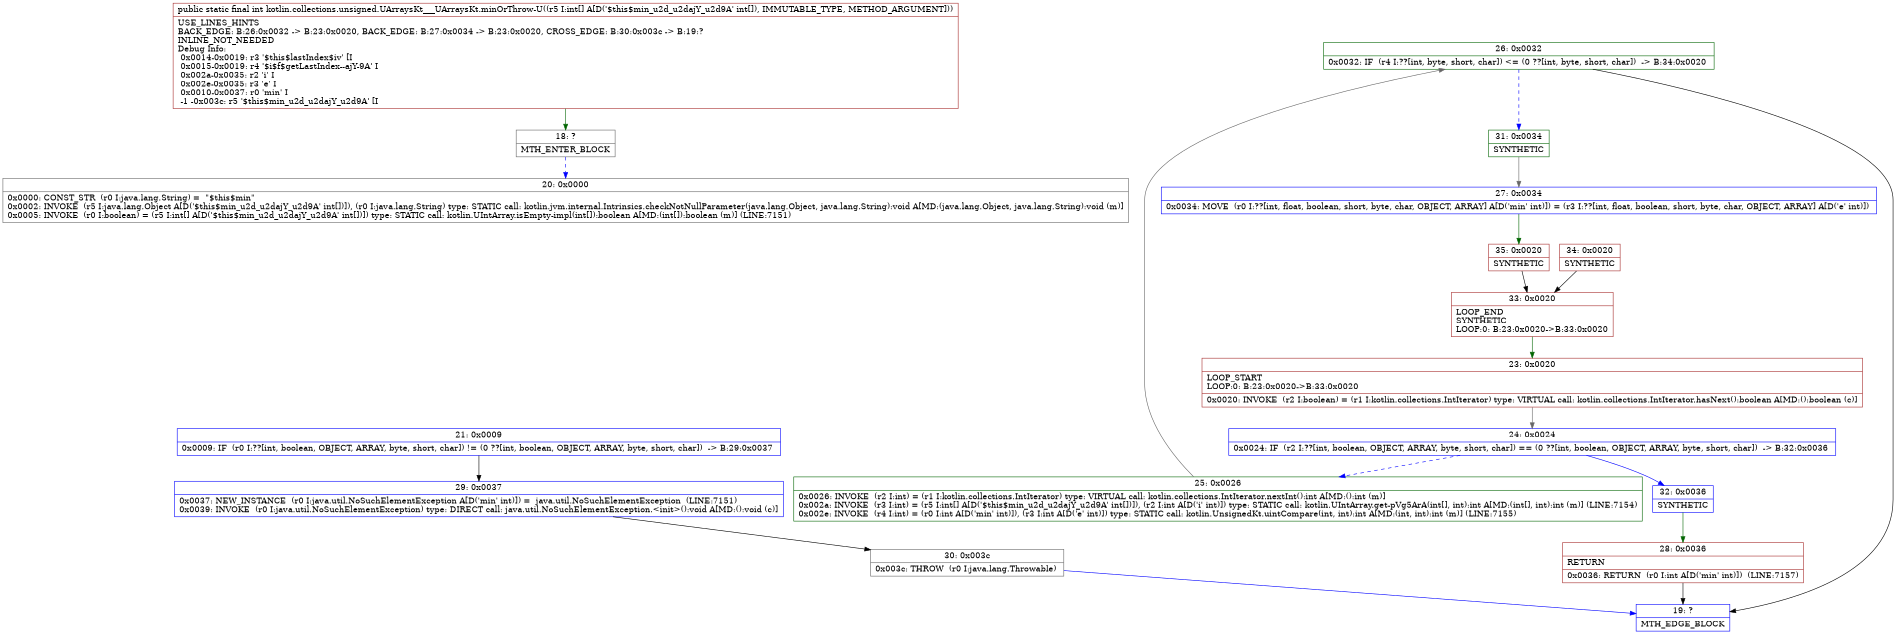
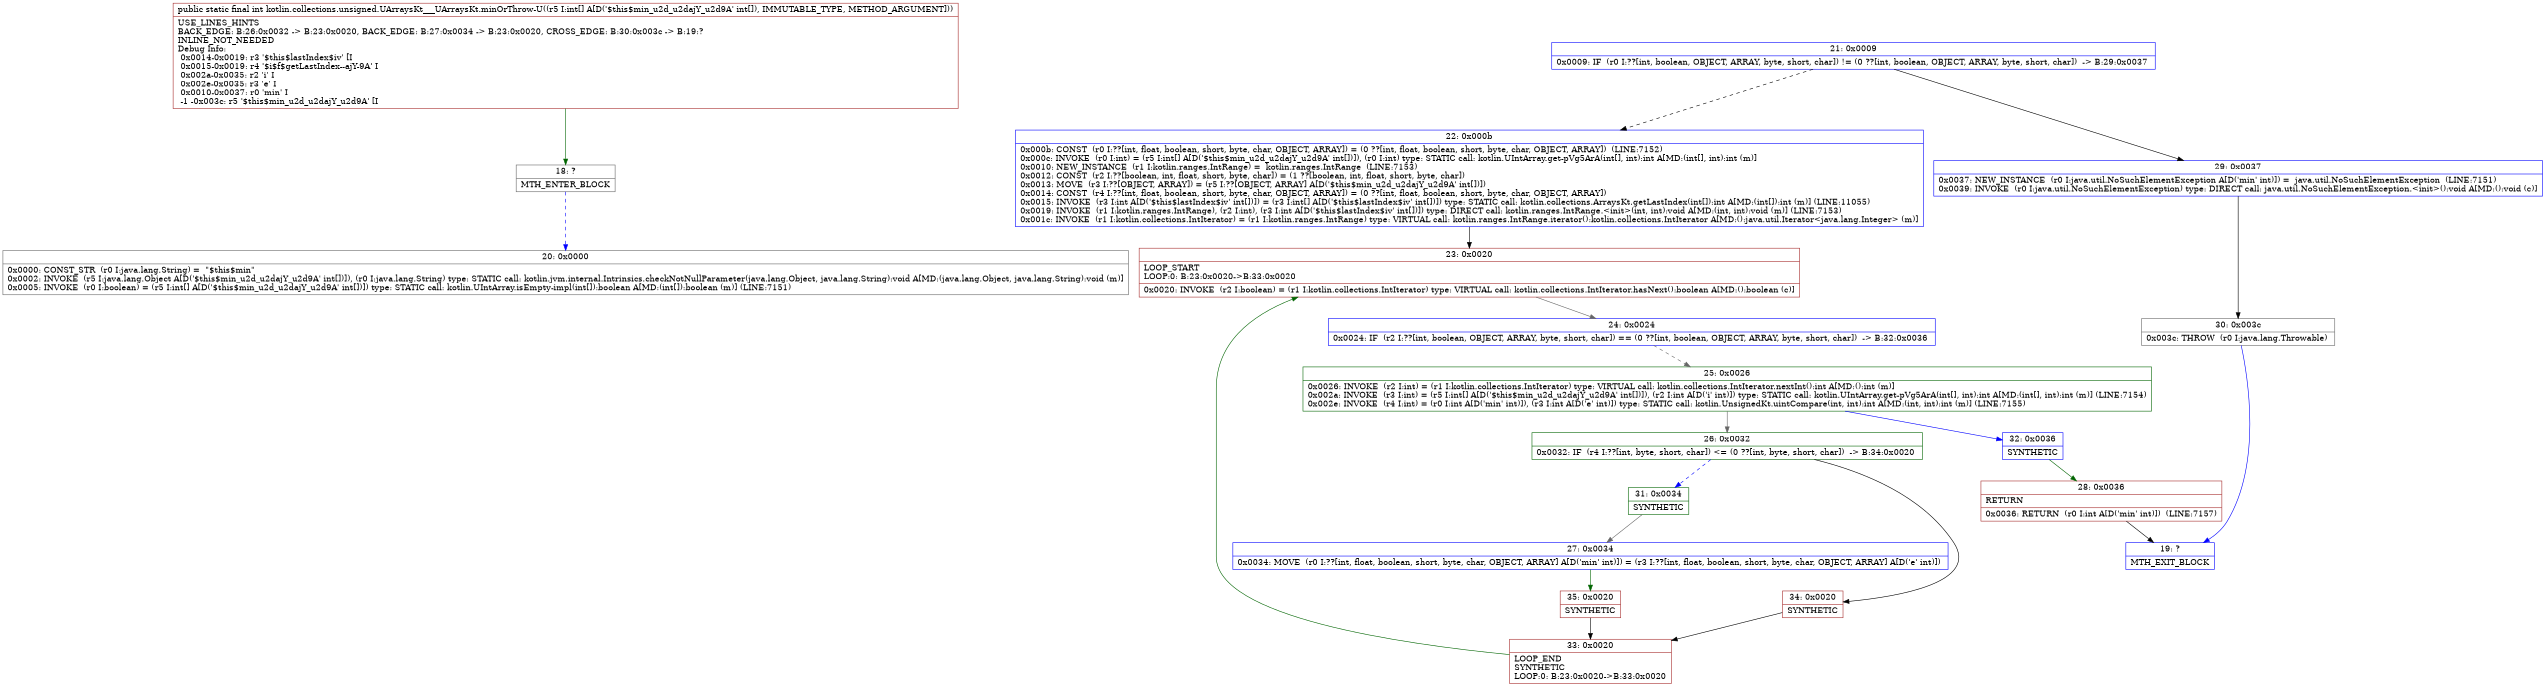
none -> (1469, 178)
(1893, 284) -> (1946, 533)
(1403, 466) -> (1669, 355)
(1623, 467) -> (1921, 425)
(1683, 624) -> (2170, 562)
